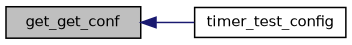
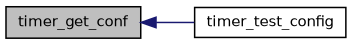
(73, 22) -> (73, 22)
